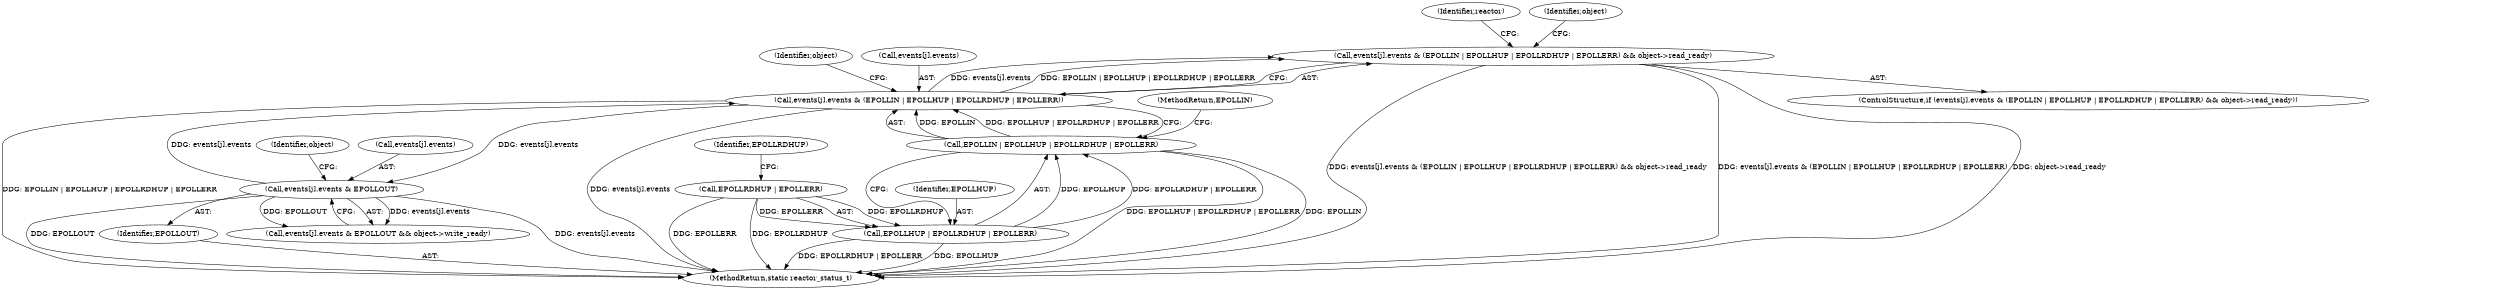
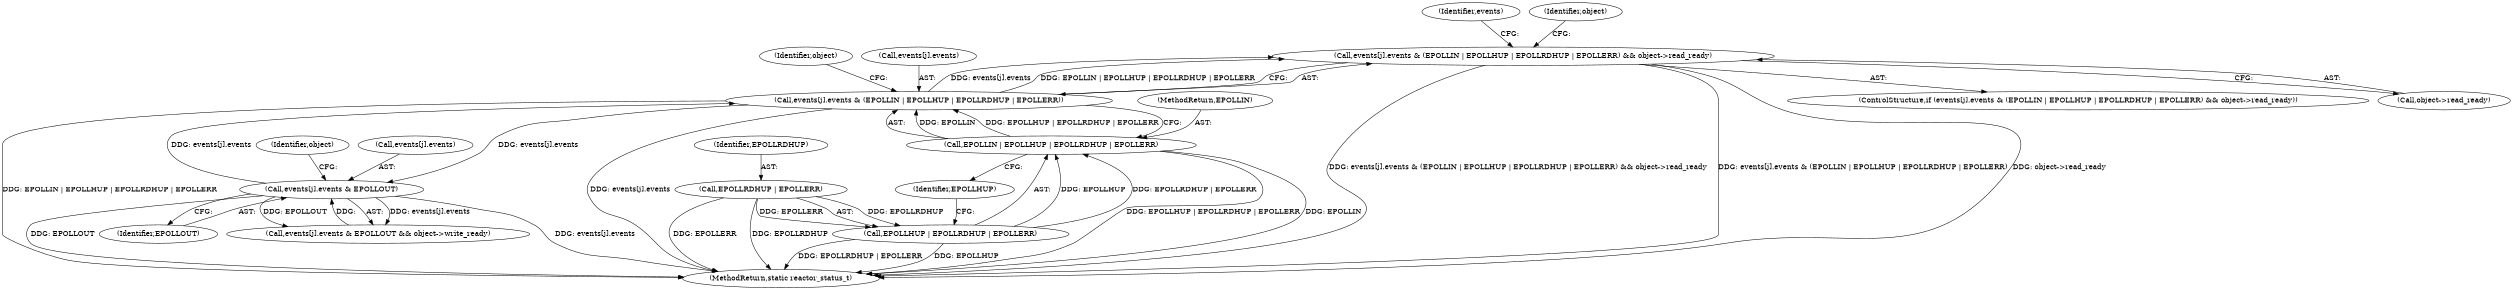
(1471, 12) -> (1471, 12)
none -> (2444, 101)
(1205, 123) -> (1205, 123)
(771, 167) -> (771, 167)
(866, 187) -> (1000, 165)
(205, 212) -> (205, 212)
(347, 212) -> (347, 212)
(967, 212) -> (967, 212)
(443, 261) -> (232, 210)
